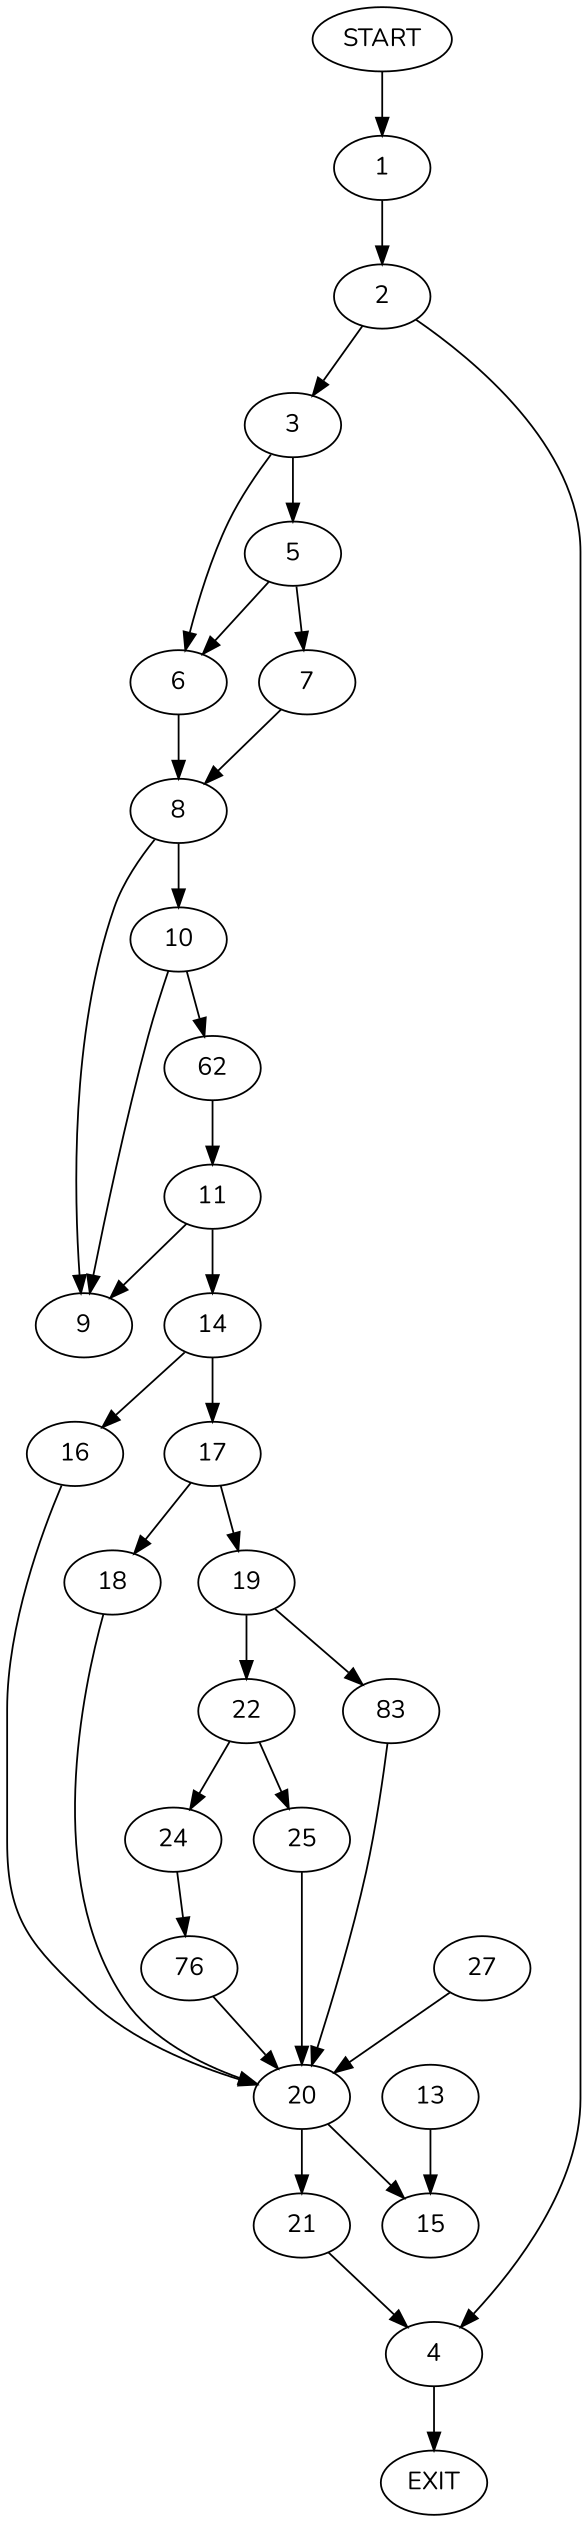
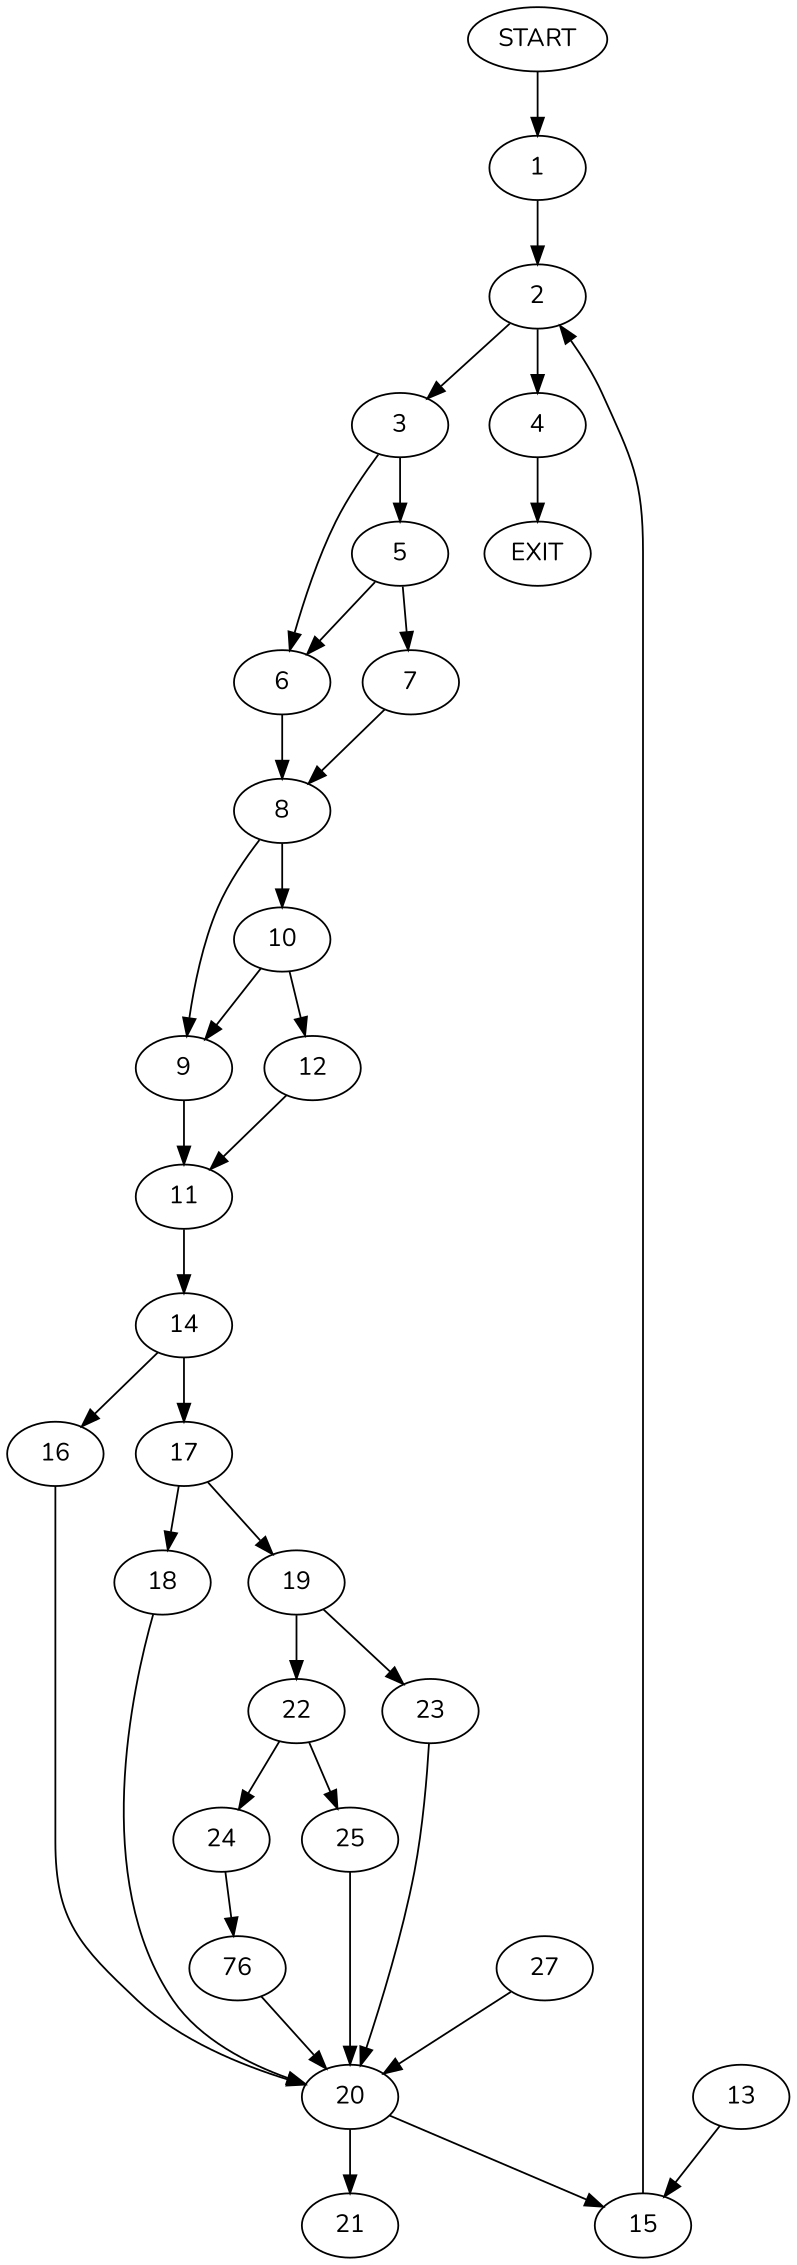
(213, 1068) -> (313, 1068)
(155, 1255) -> (184, 1124)
none -> (643, 1259)
(391, 1711) -> (430, 1711)
(361, 2284) -> none
